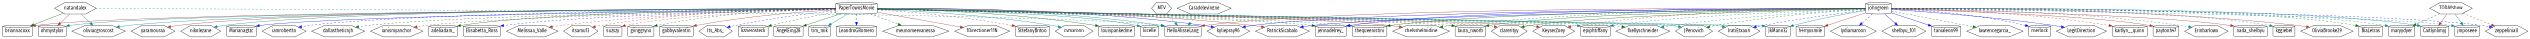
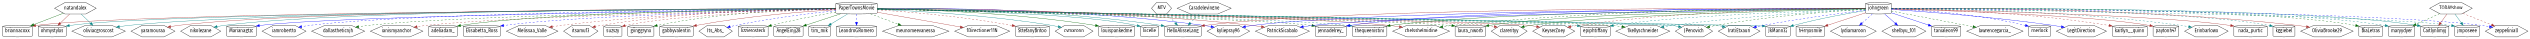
(442, 10) -> none
(2251, 31) -> (2251, 31)
